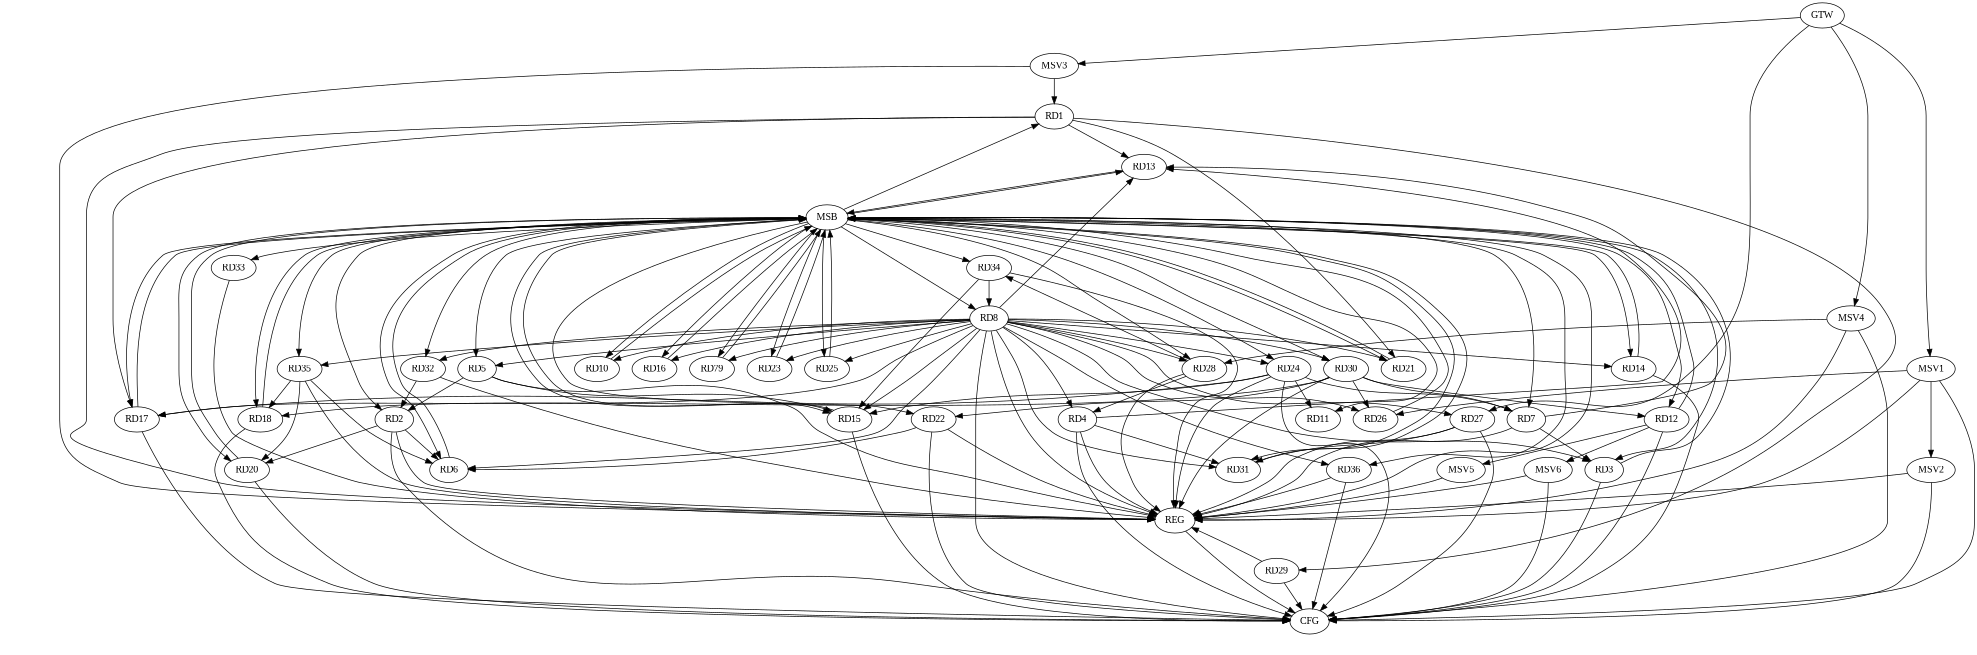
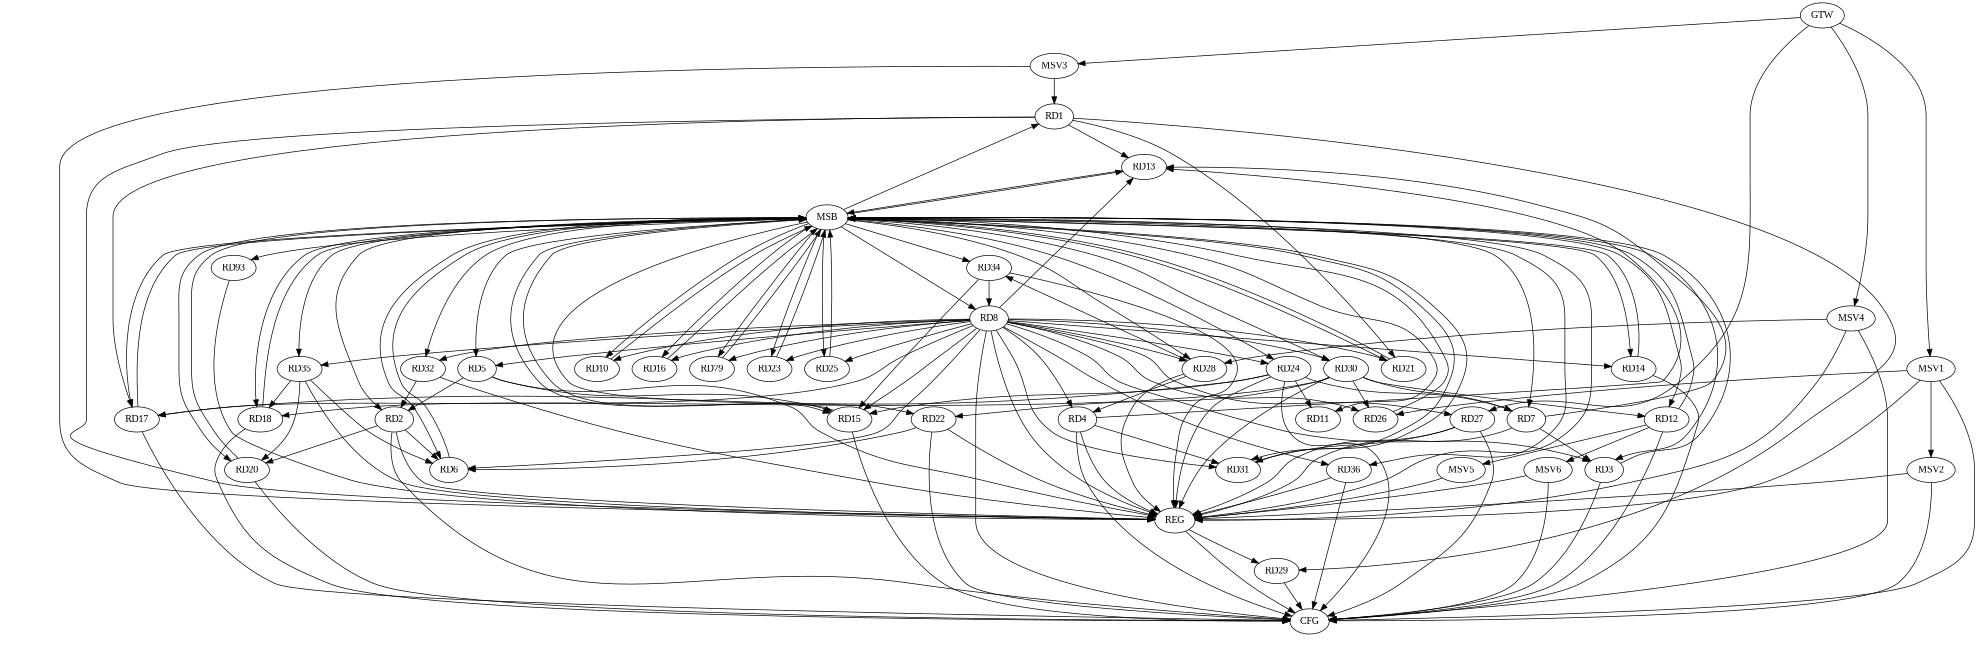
(234, 268) -> (234, 268)
(1230, 546) -> (1220, 545)
